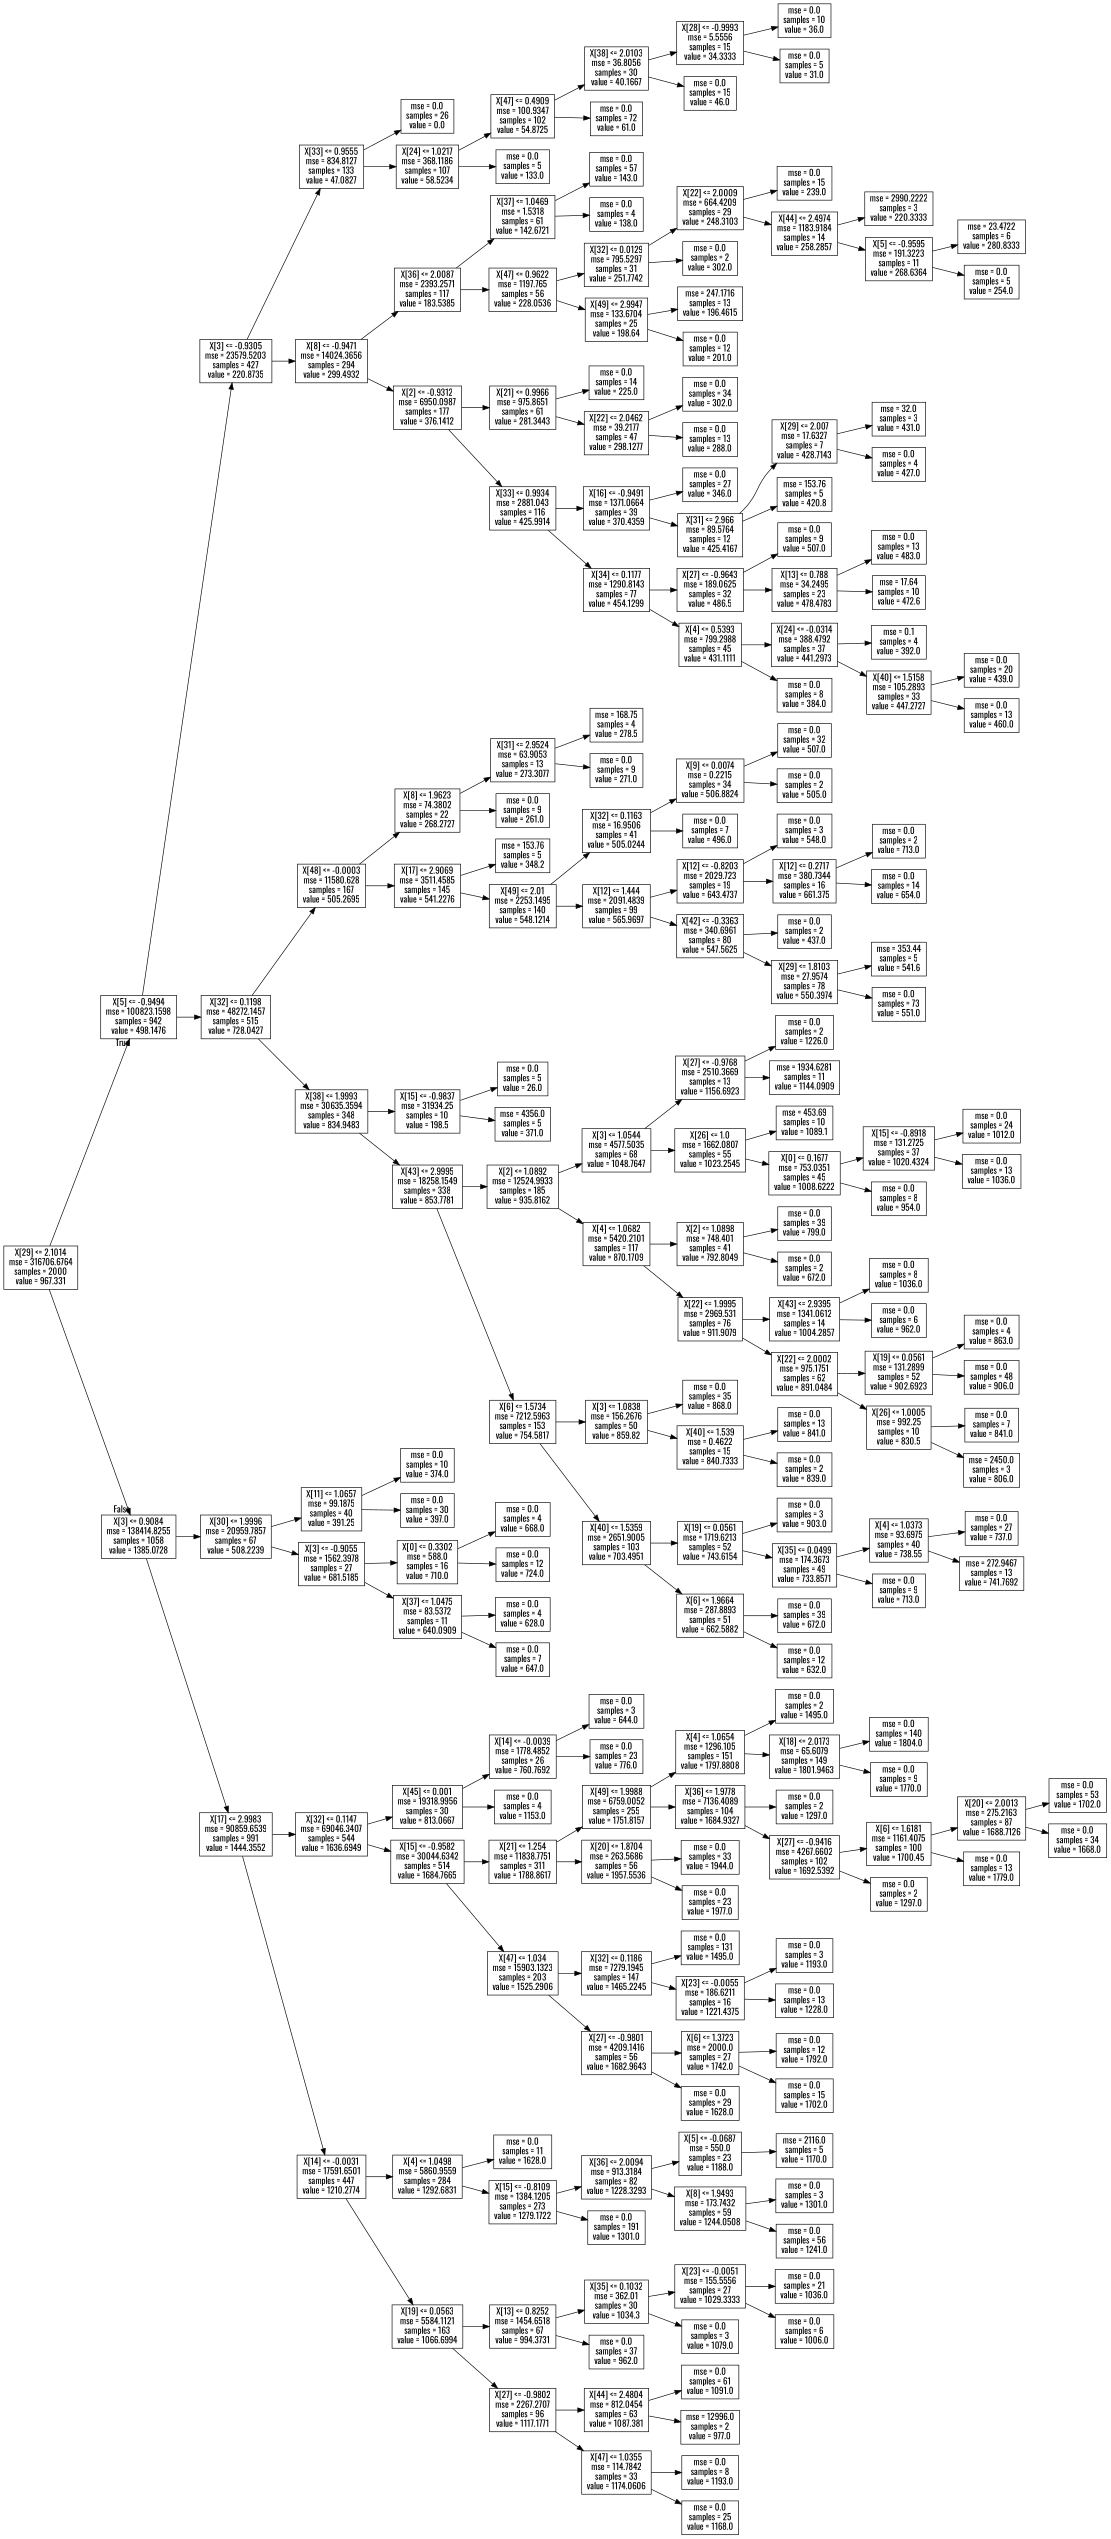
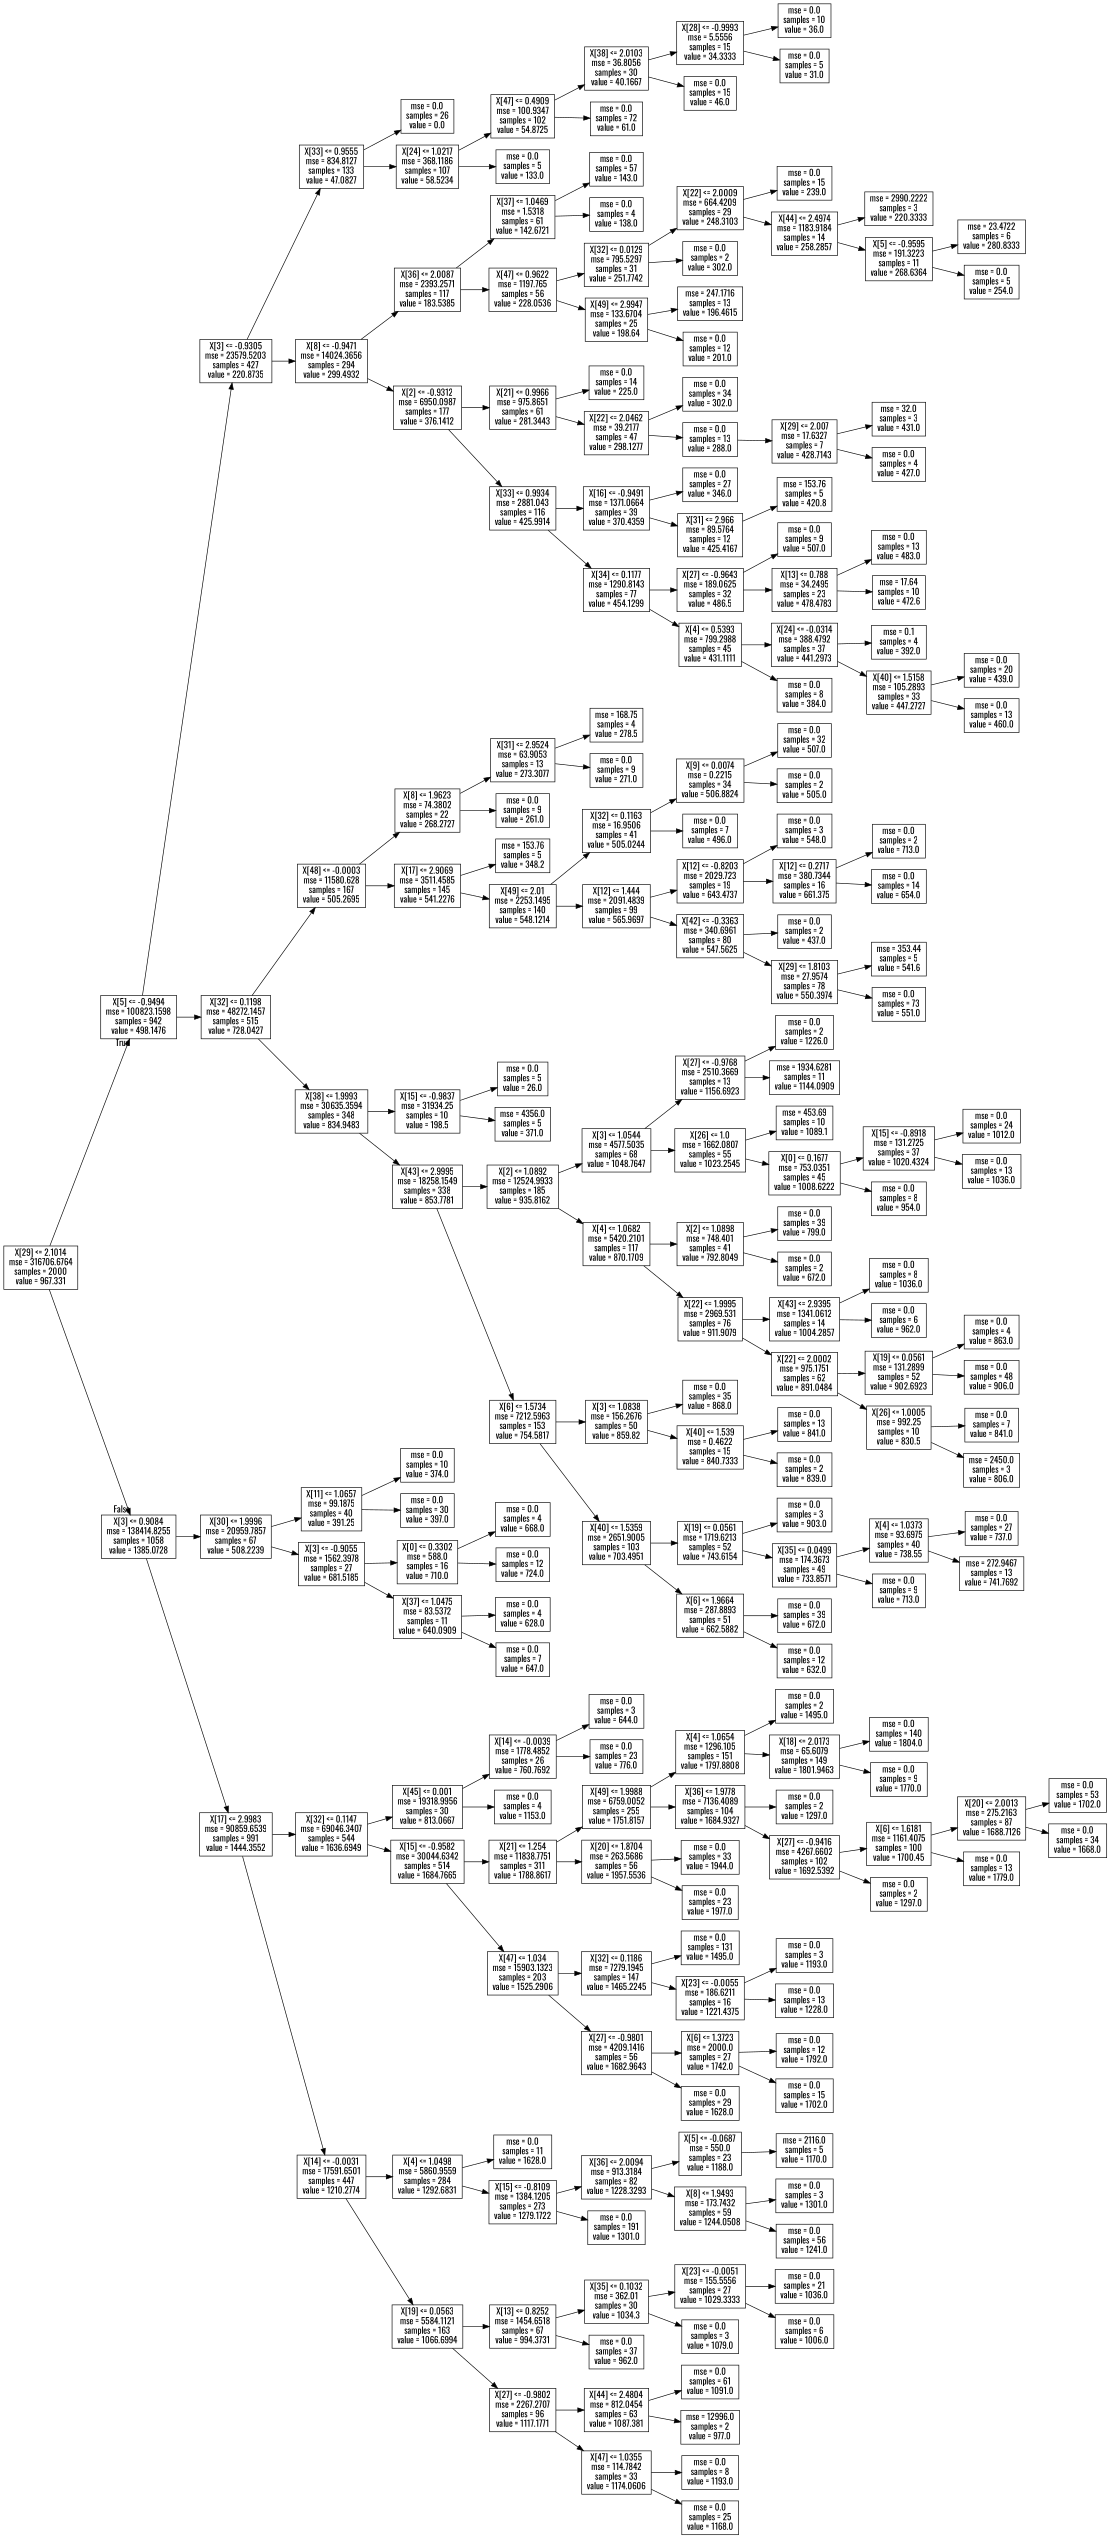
(757, 491) -> (752, 440)
